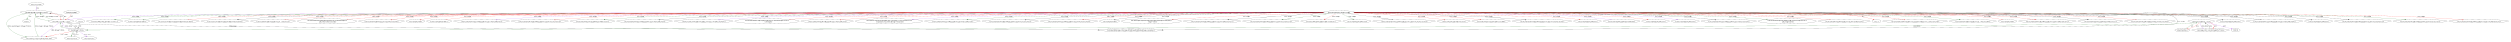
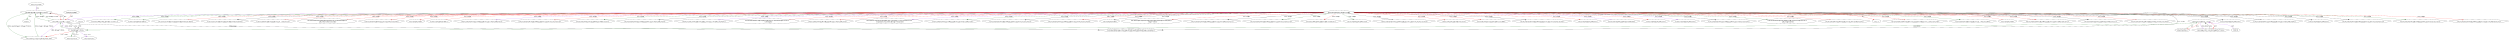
(2219, 26) -> (2222, 24)
